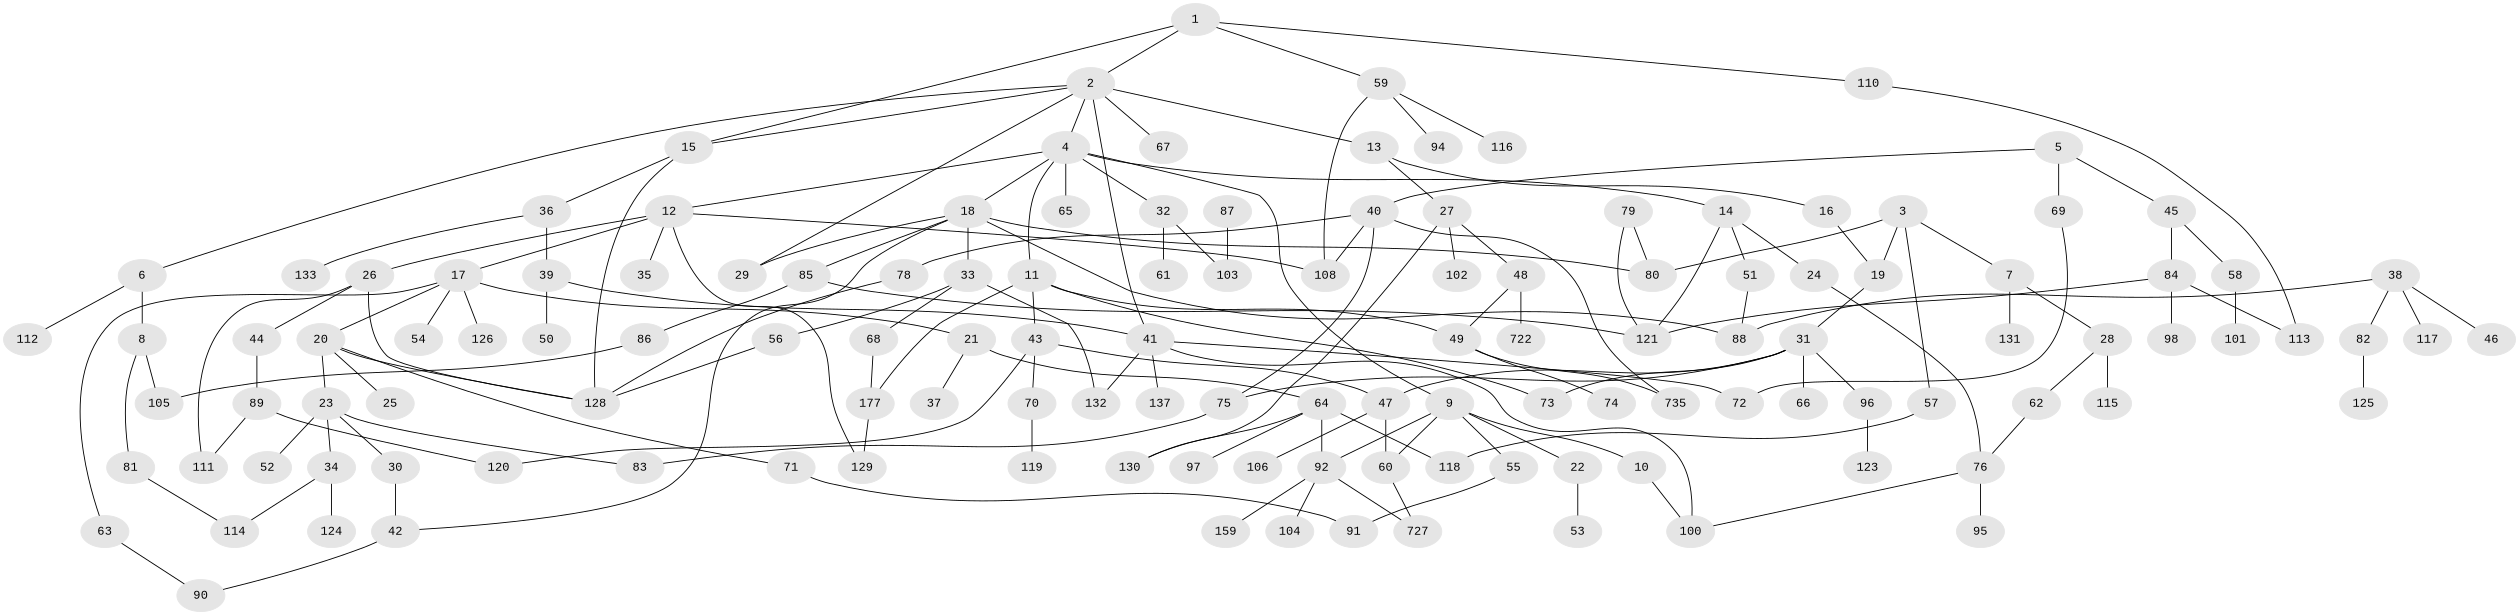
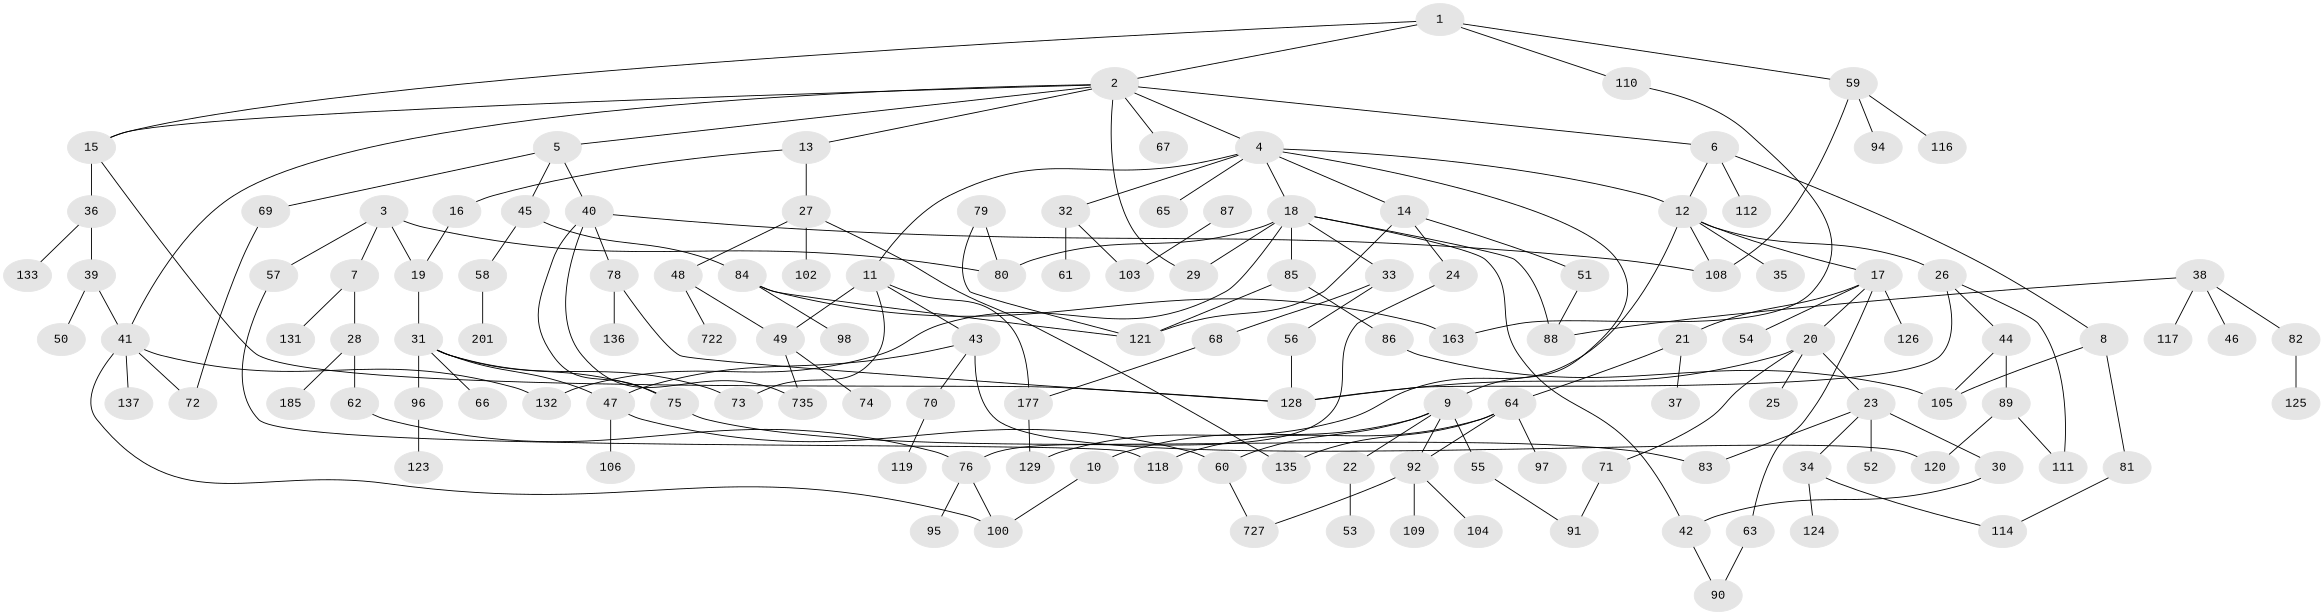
none -> (836, 116)
none -> (1699, 180)
(1052, 316) -> (936, 326)
none -> (614, 340)
(2236, 340) -> (483, 340)
(2300, 340) -> (1453, 340)
none -> (1974, 371)
(2108, 404) -> (291, 404)
(1130, 468) -> (1286, 468)
(1226, 532) -> (1414, 532)
